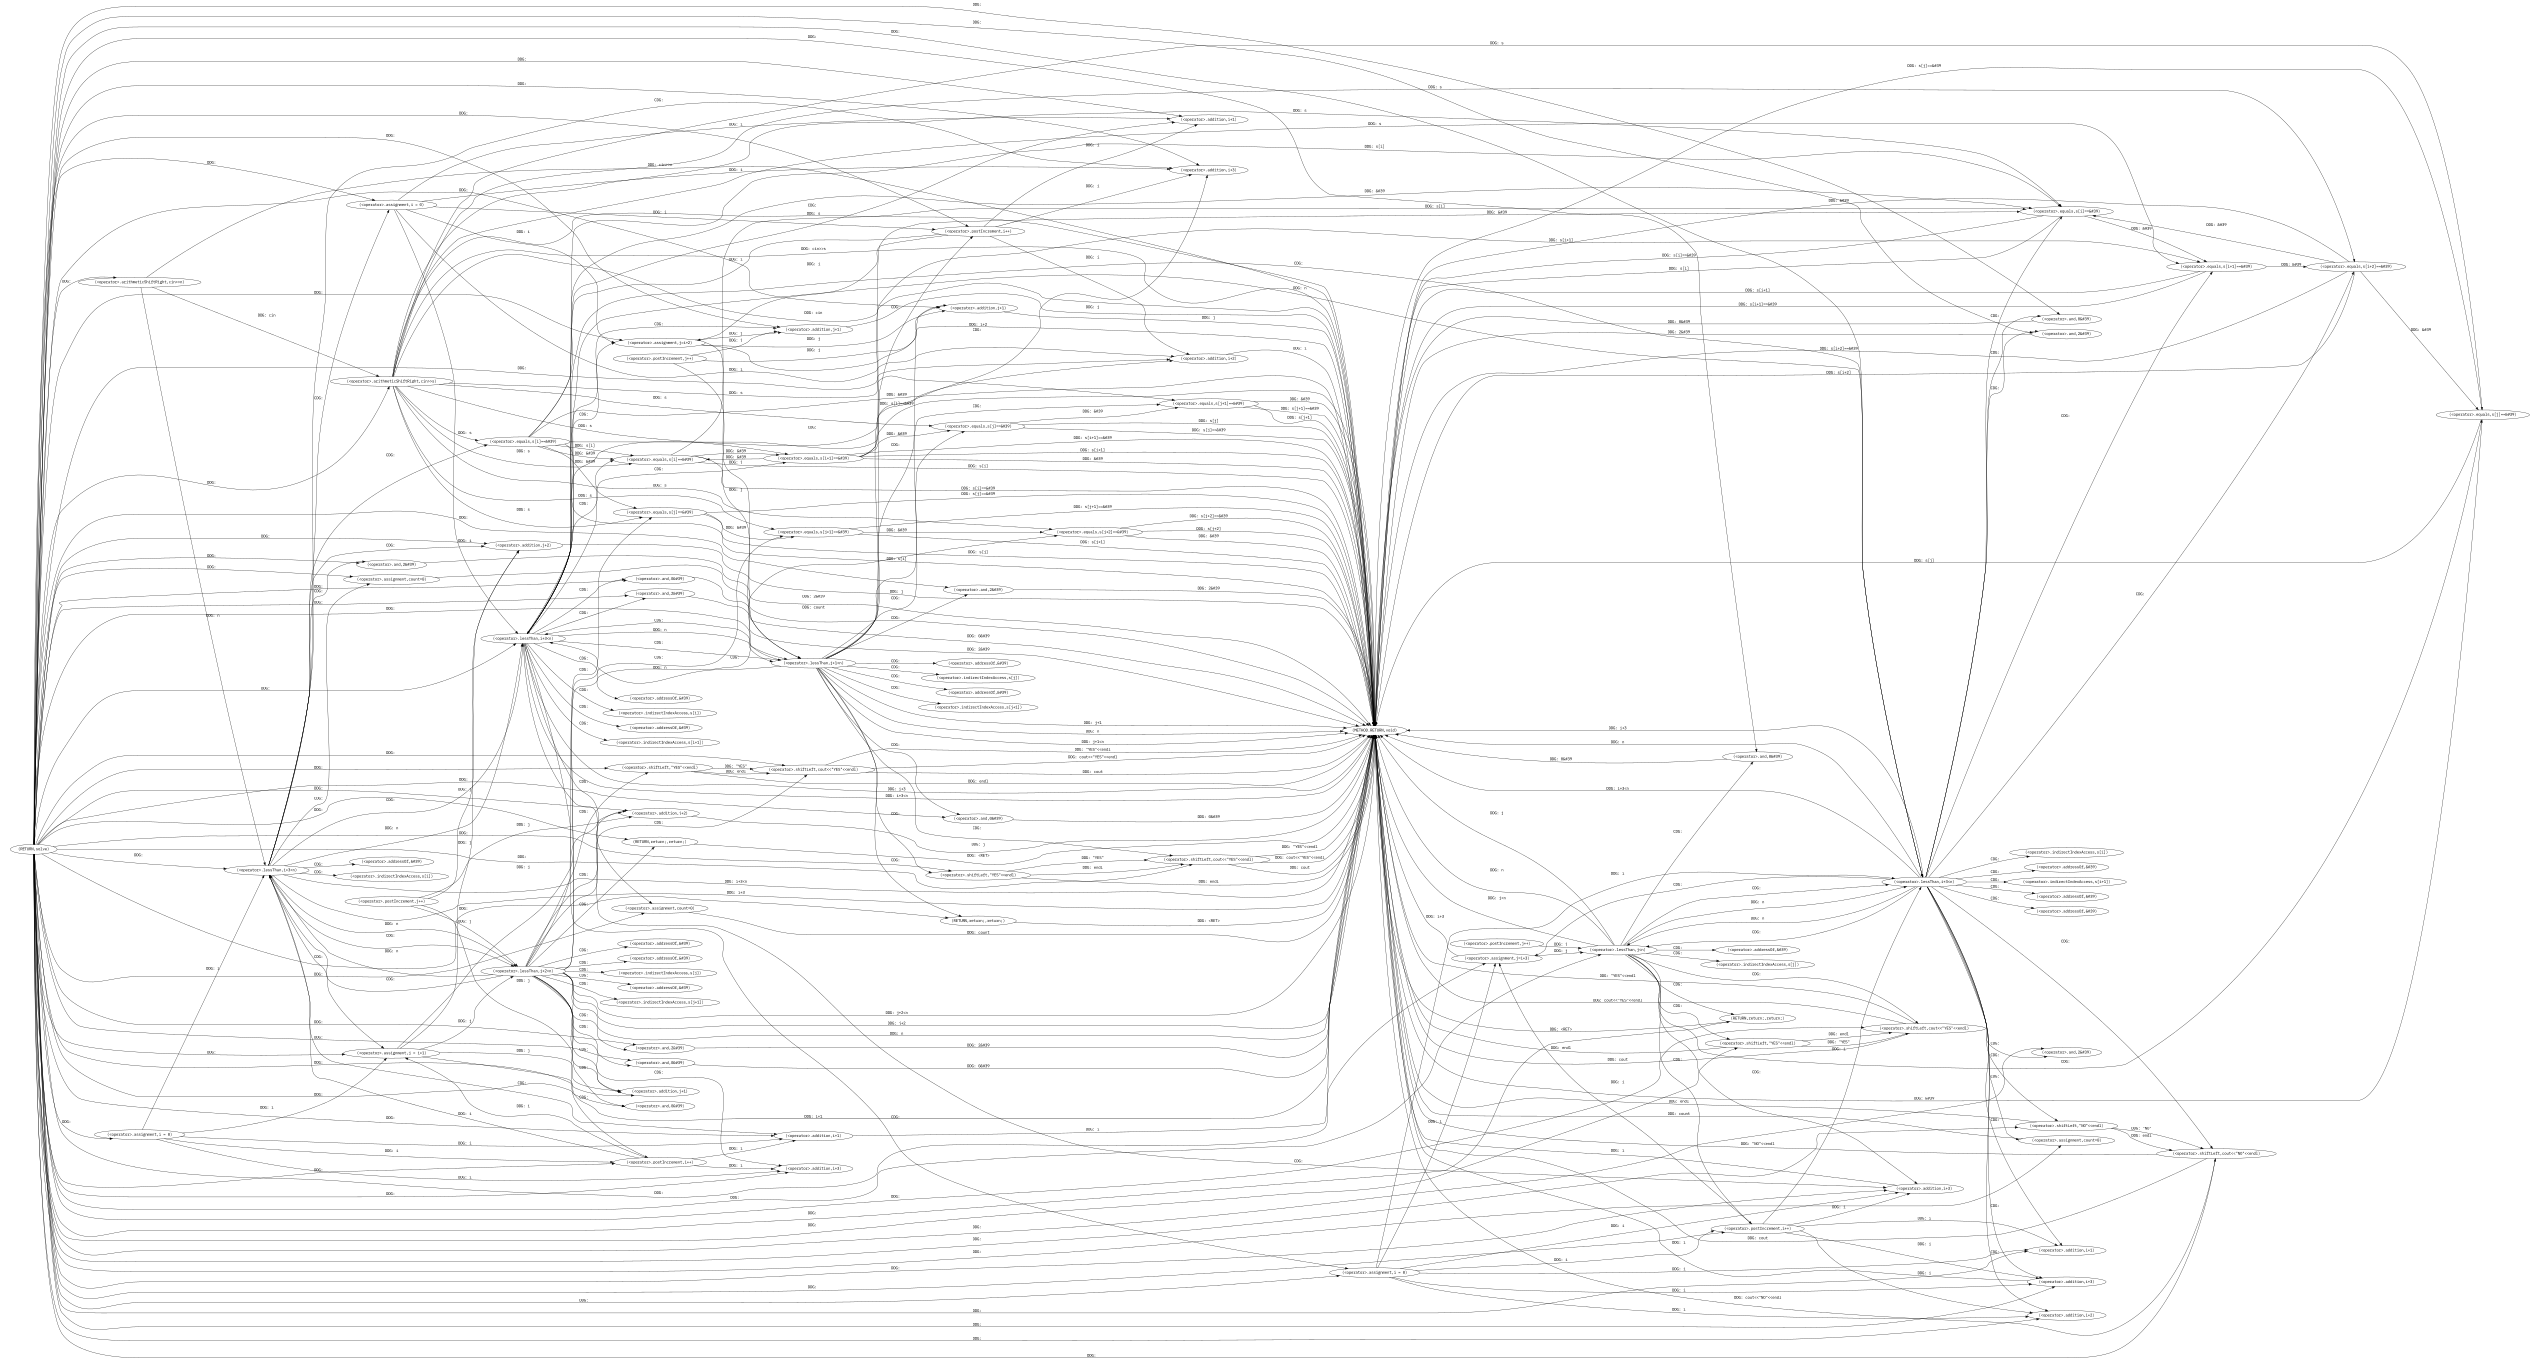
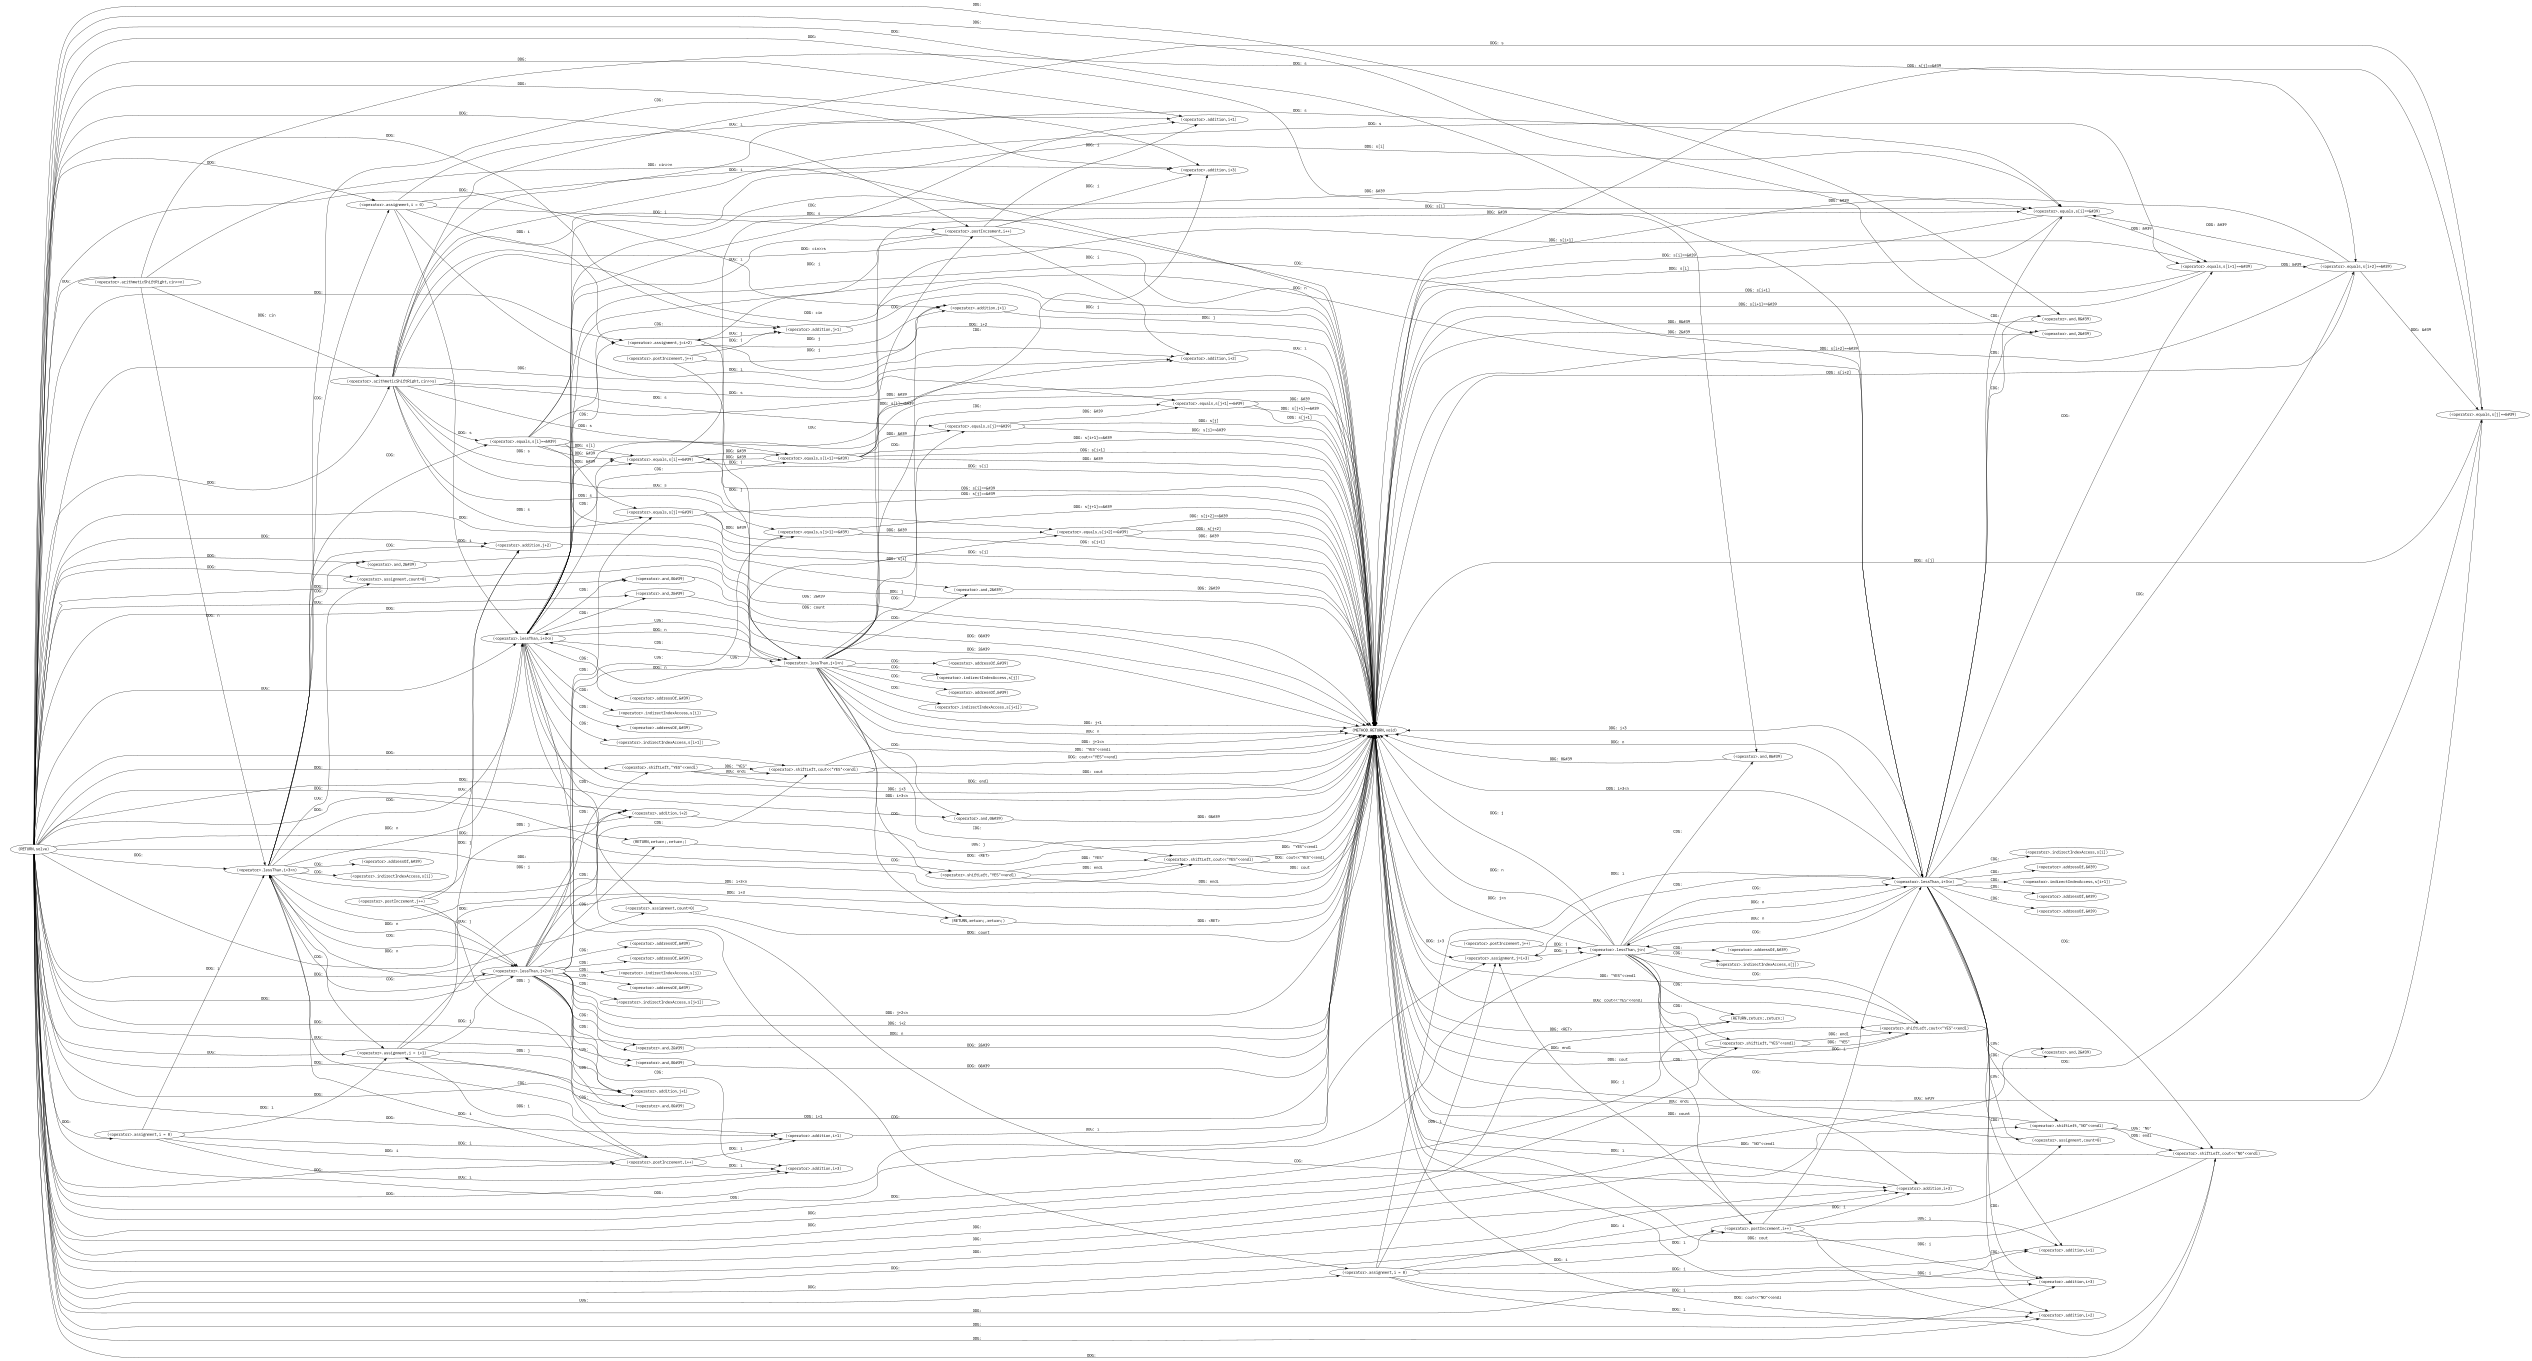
(1354, 90) -> (1265, 66)
(1398, 856) -> (1394, 856)
none -> (208, 1001)
